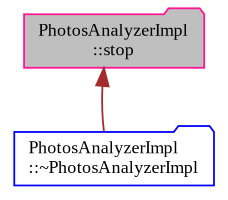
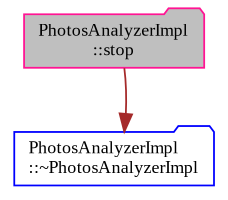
(102, 109) -> (126, 91)
